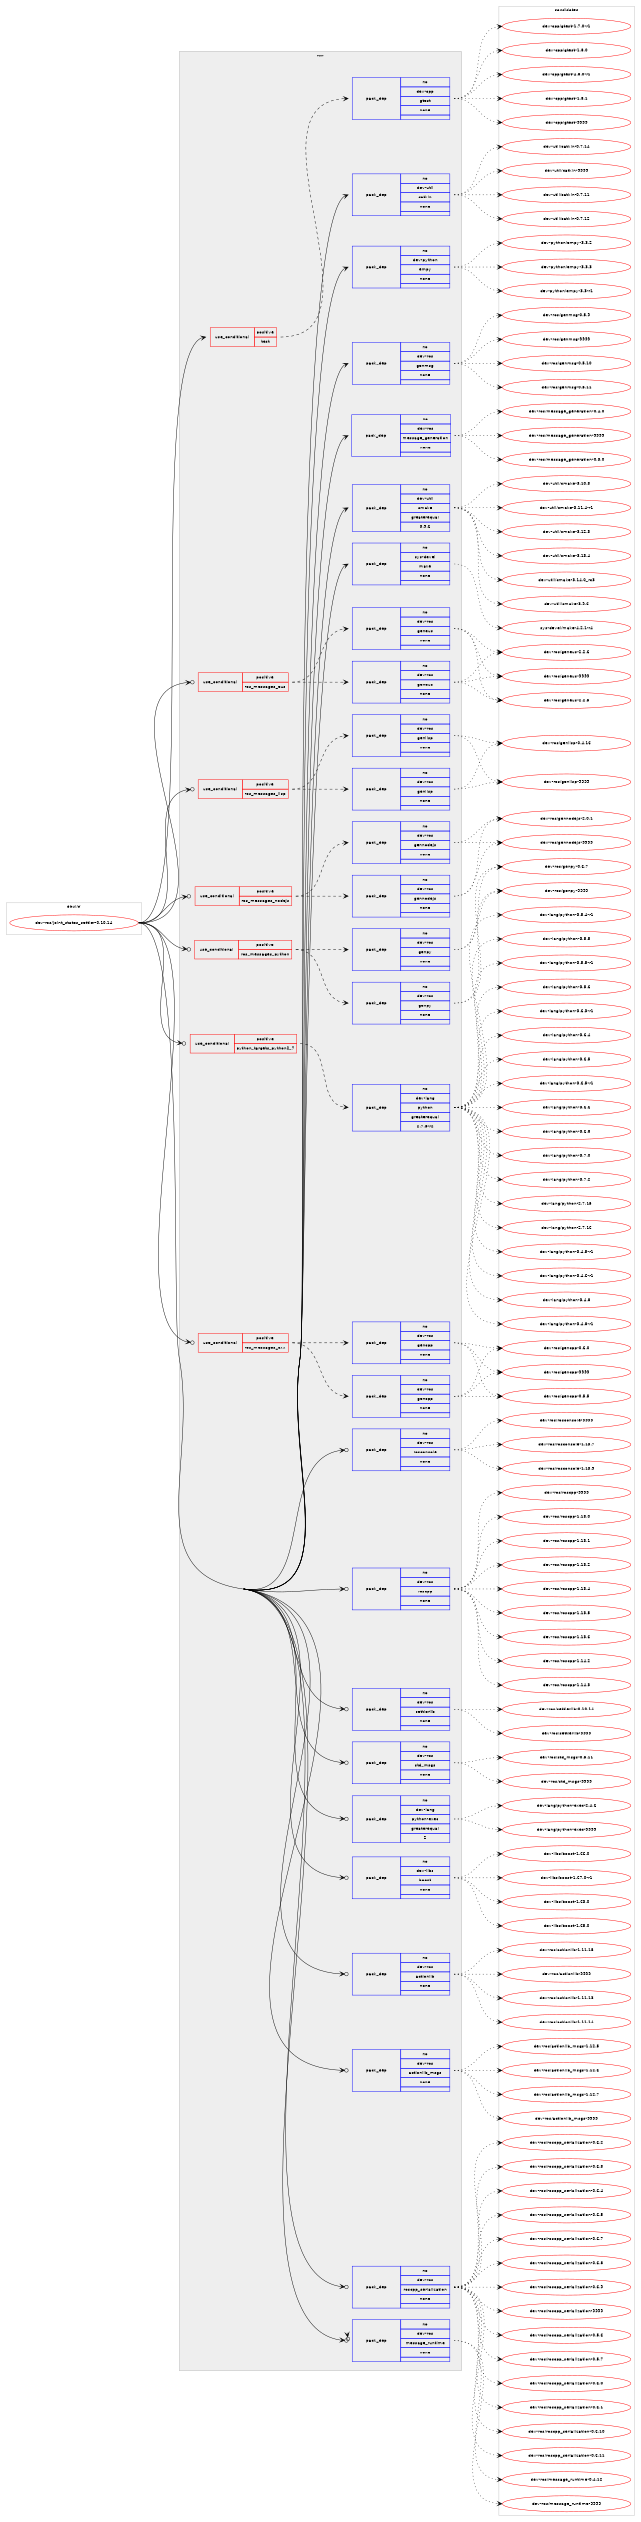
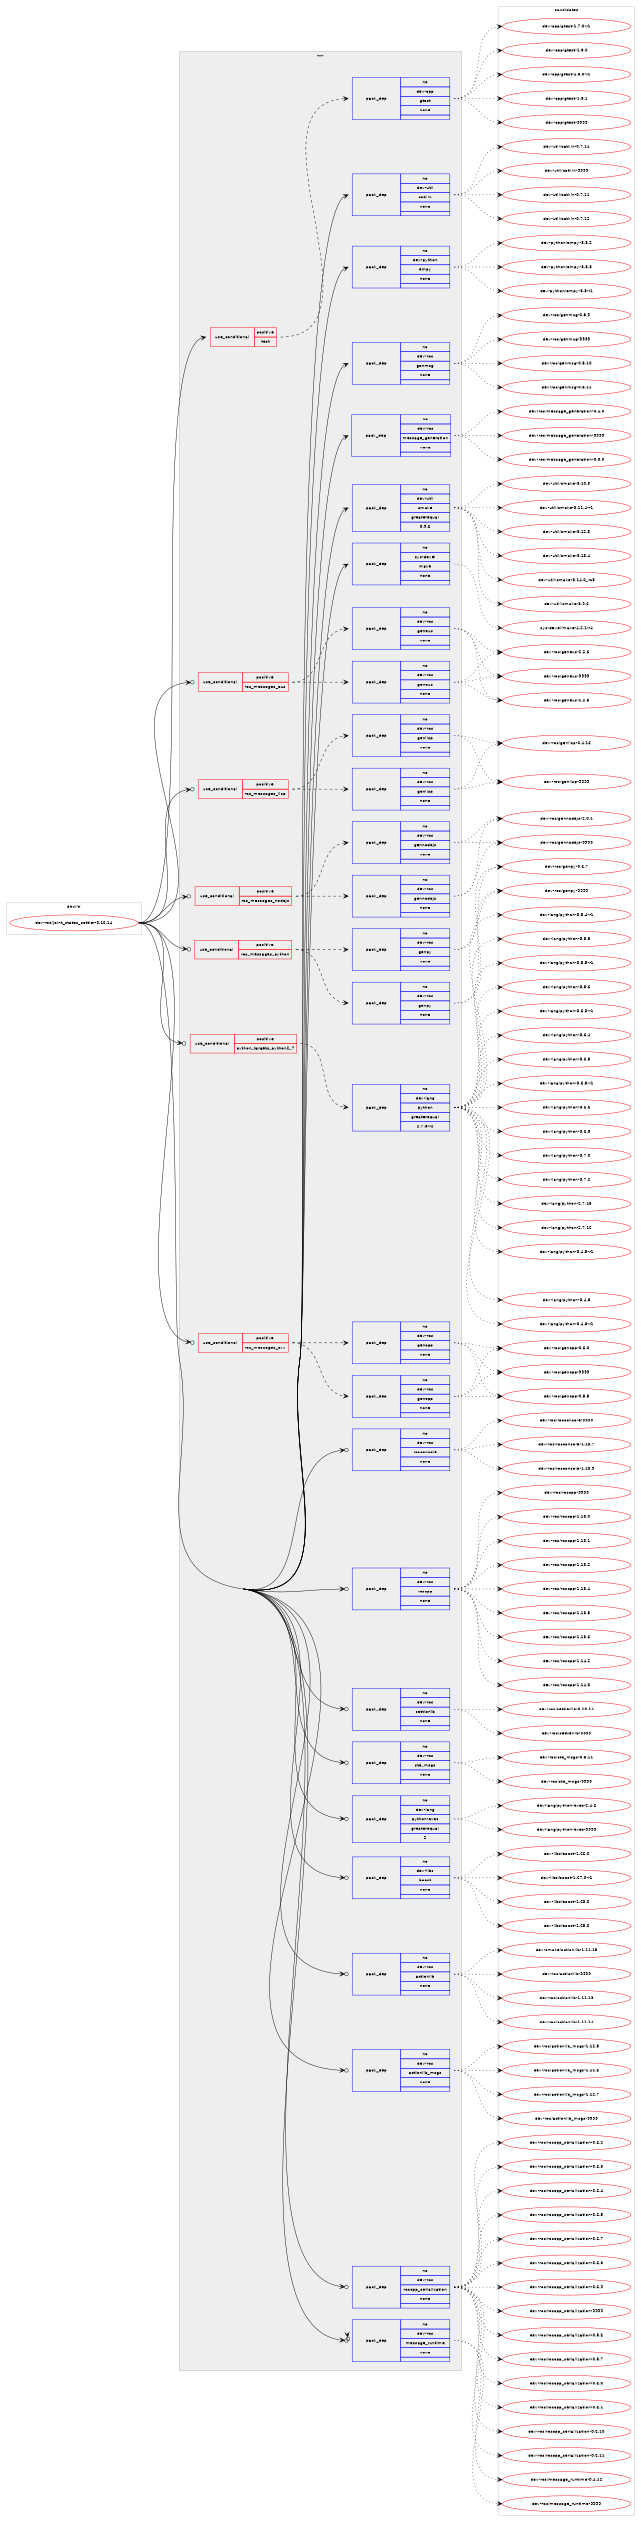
(567, 1276) -> none
(567, 1950) -> (567, 1950)
